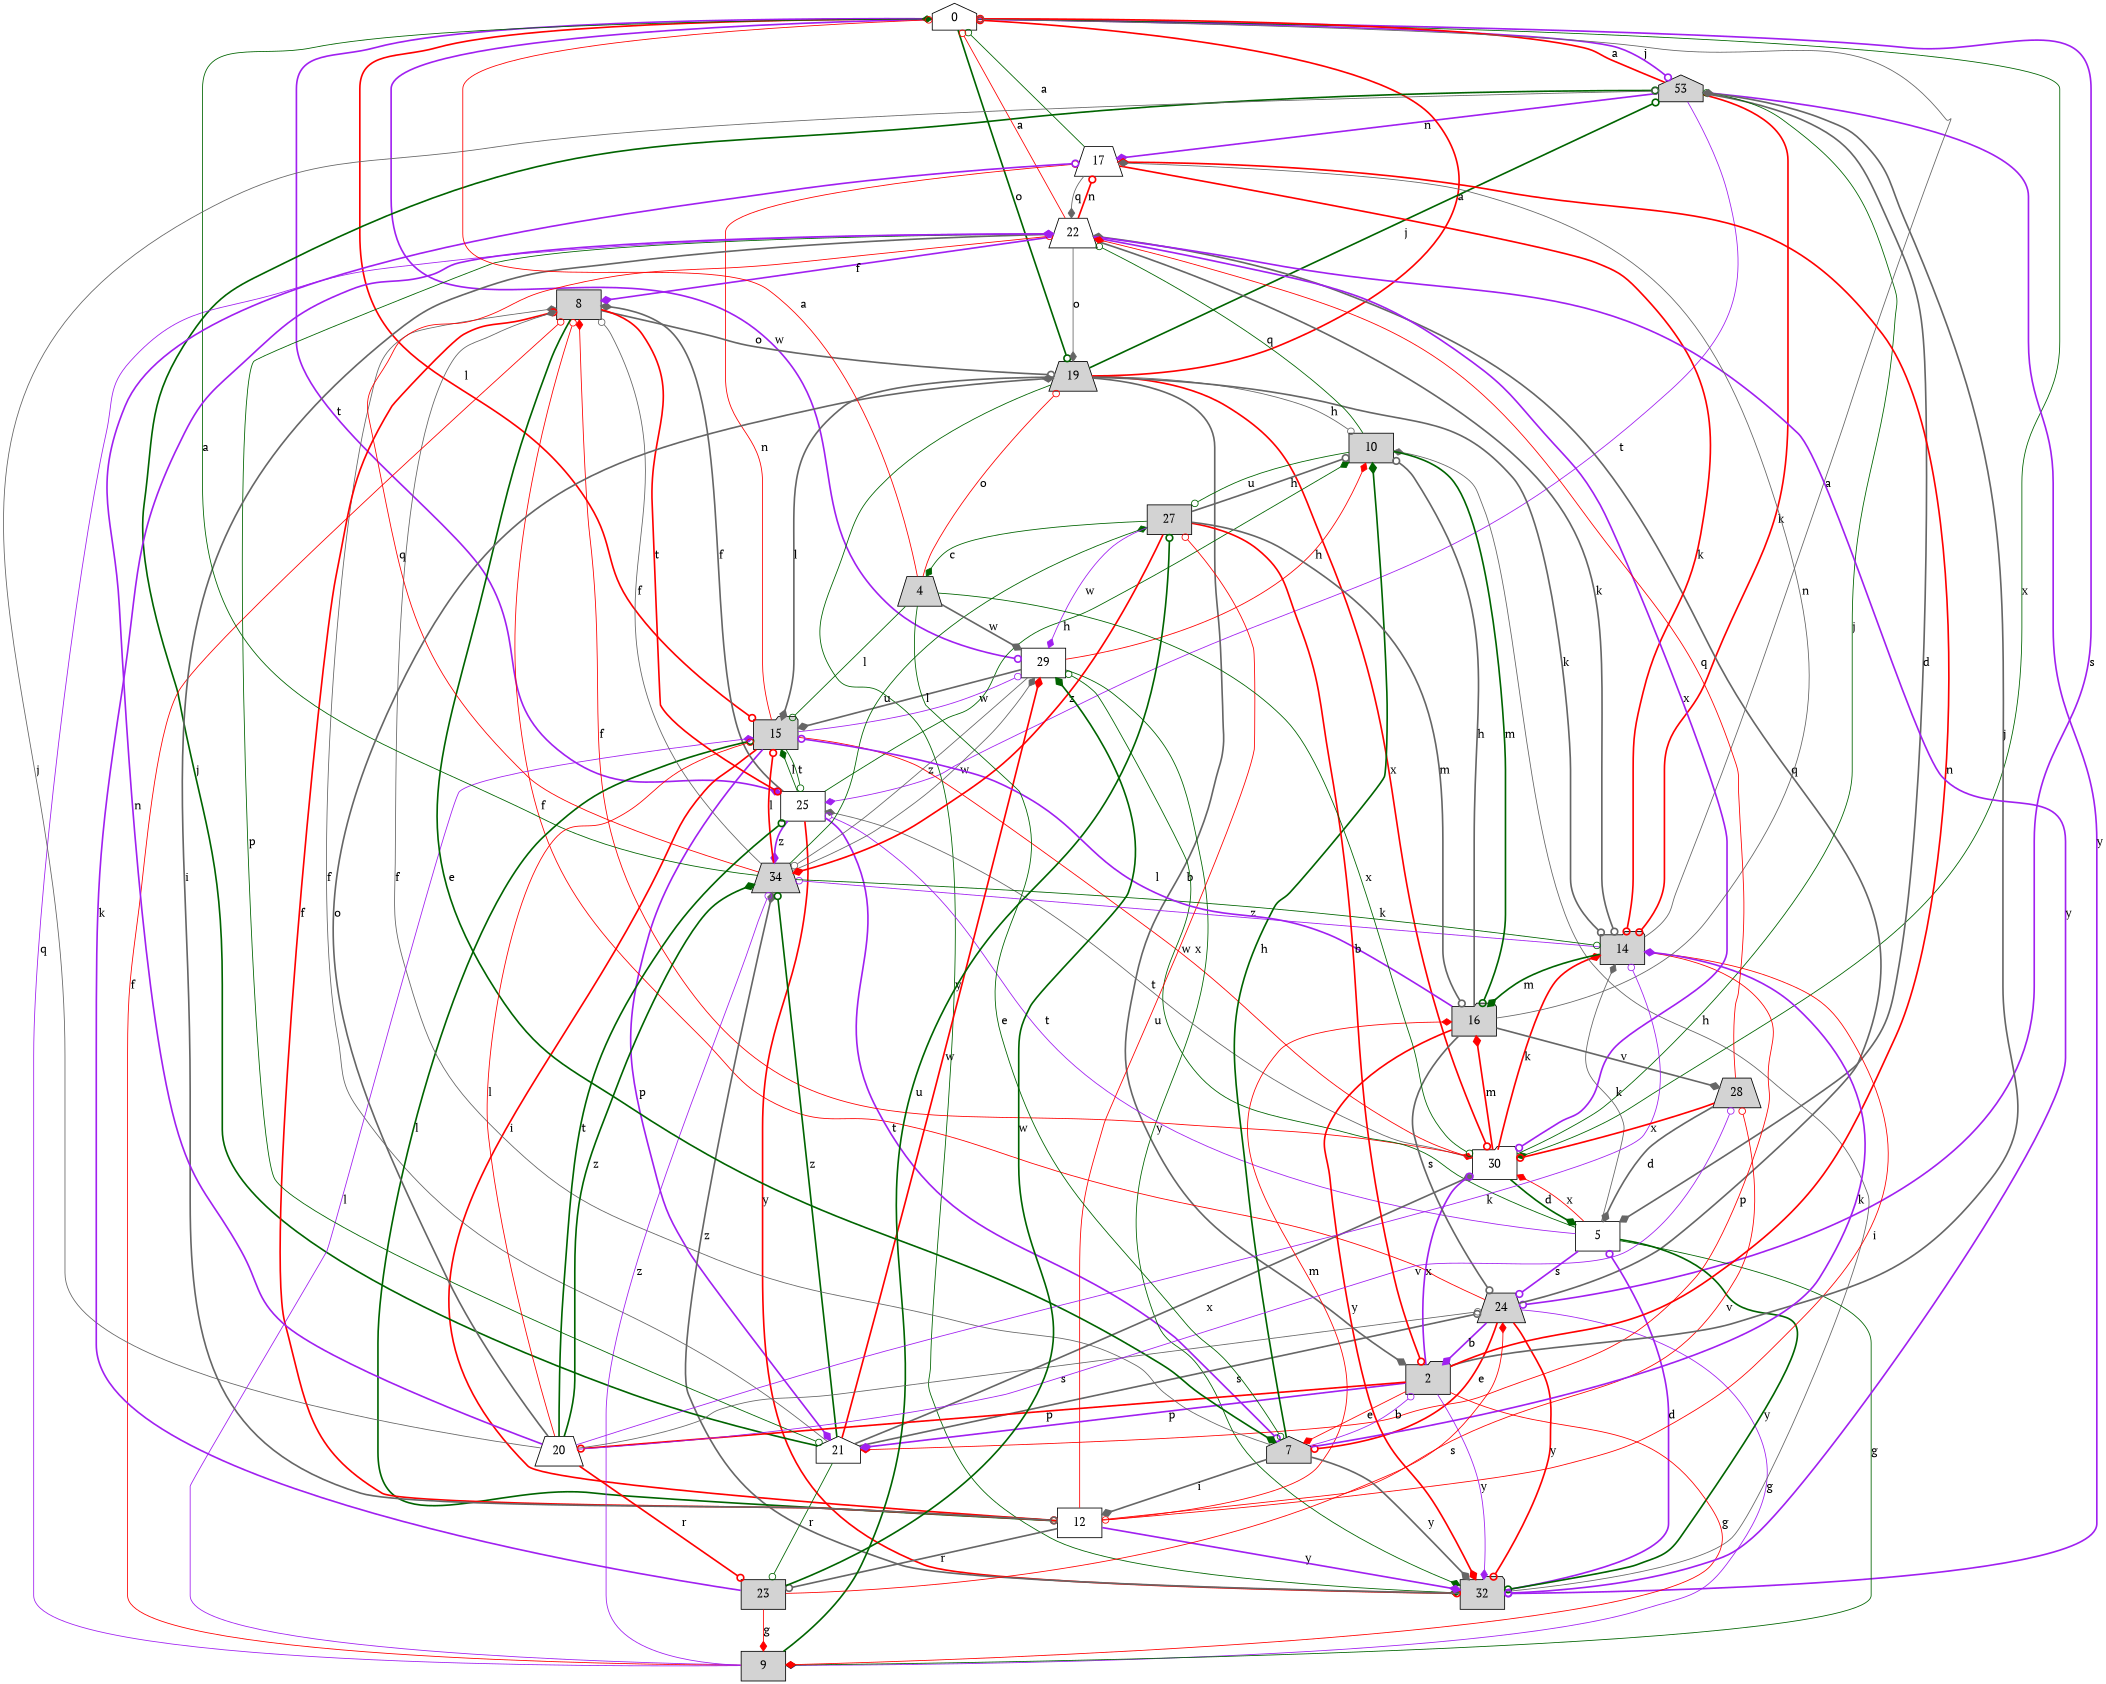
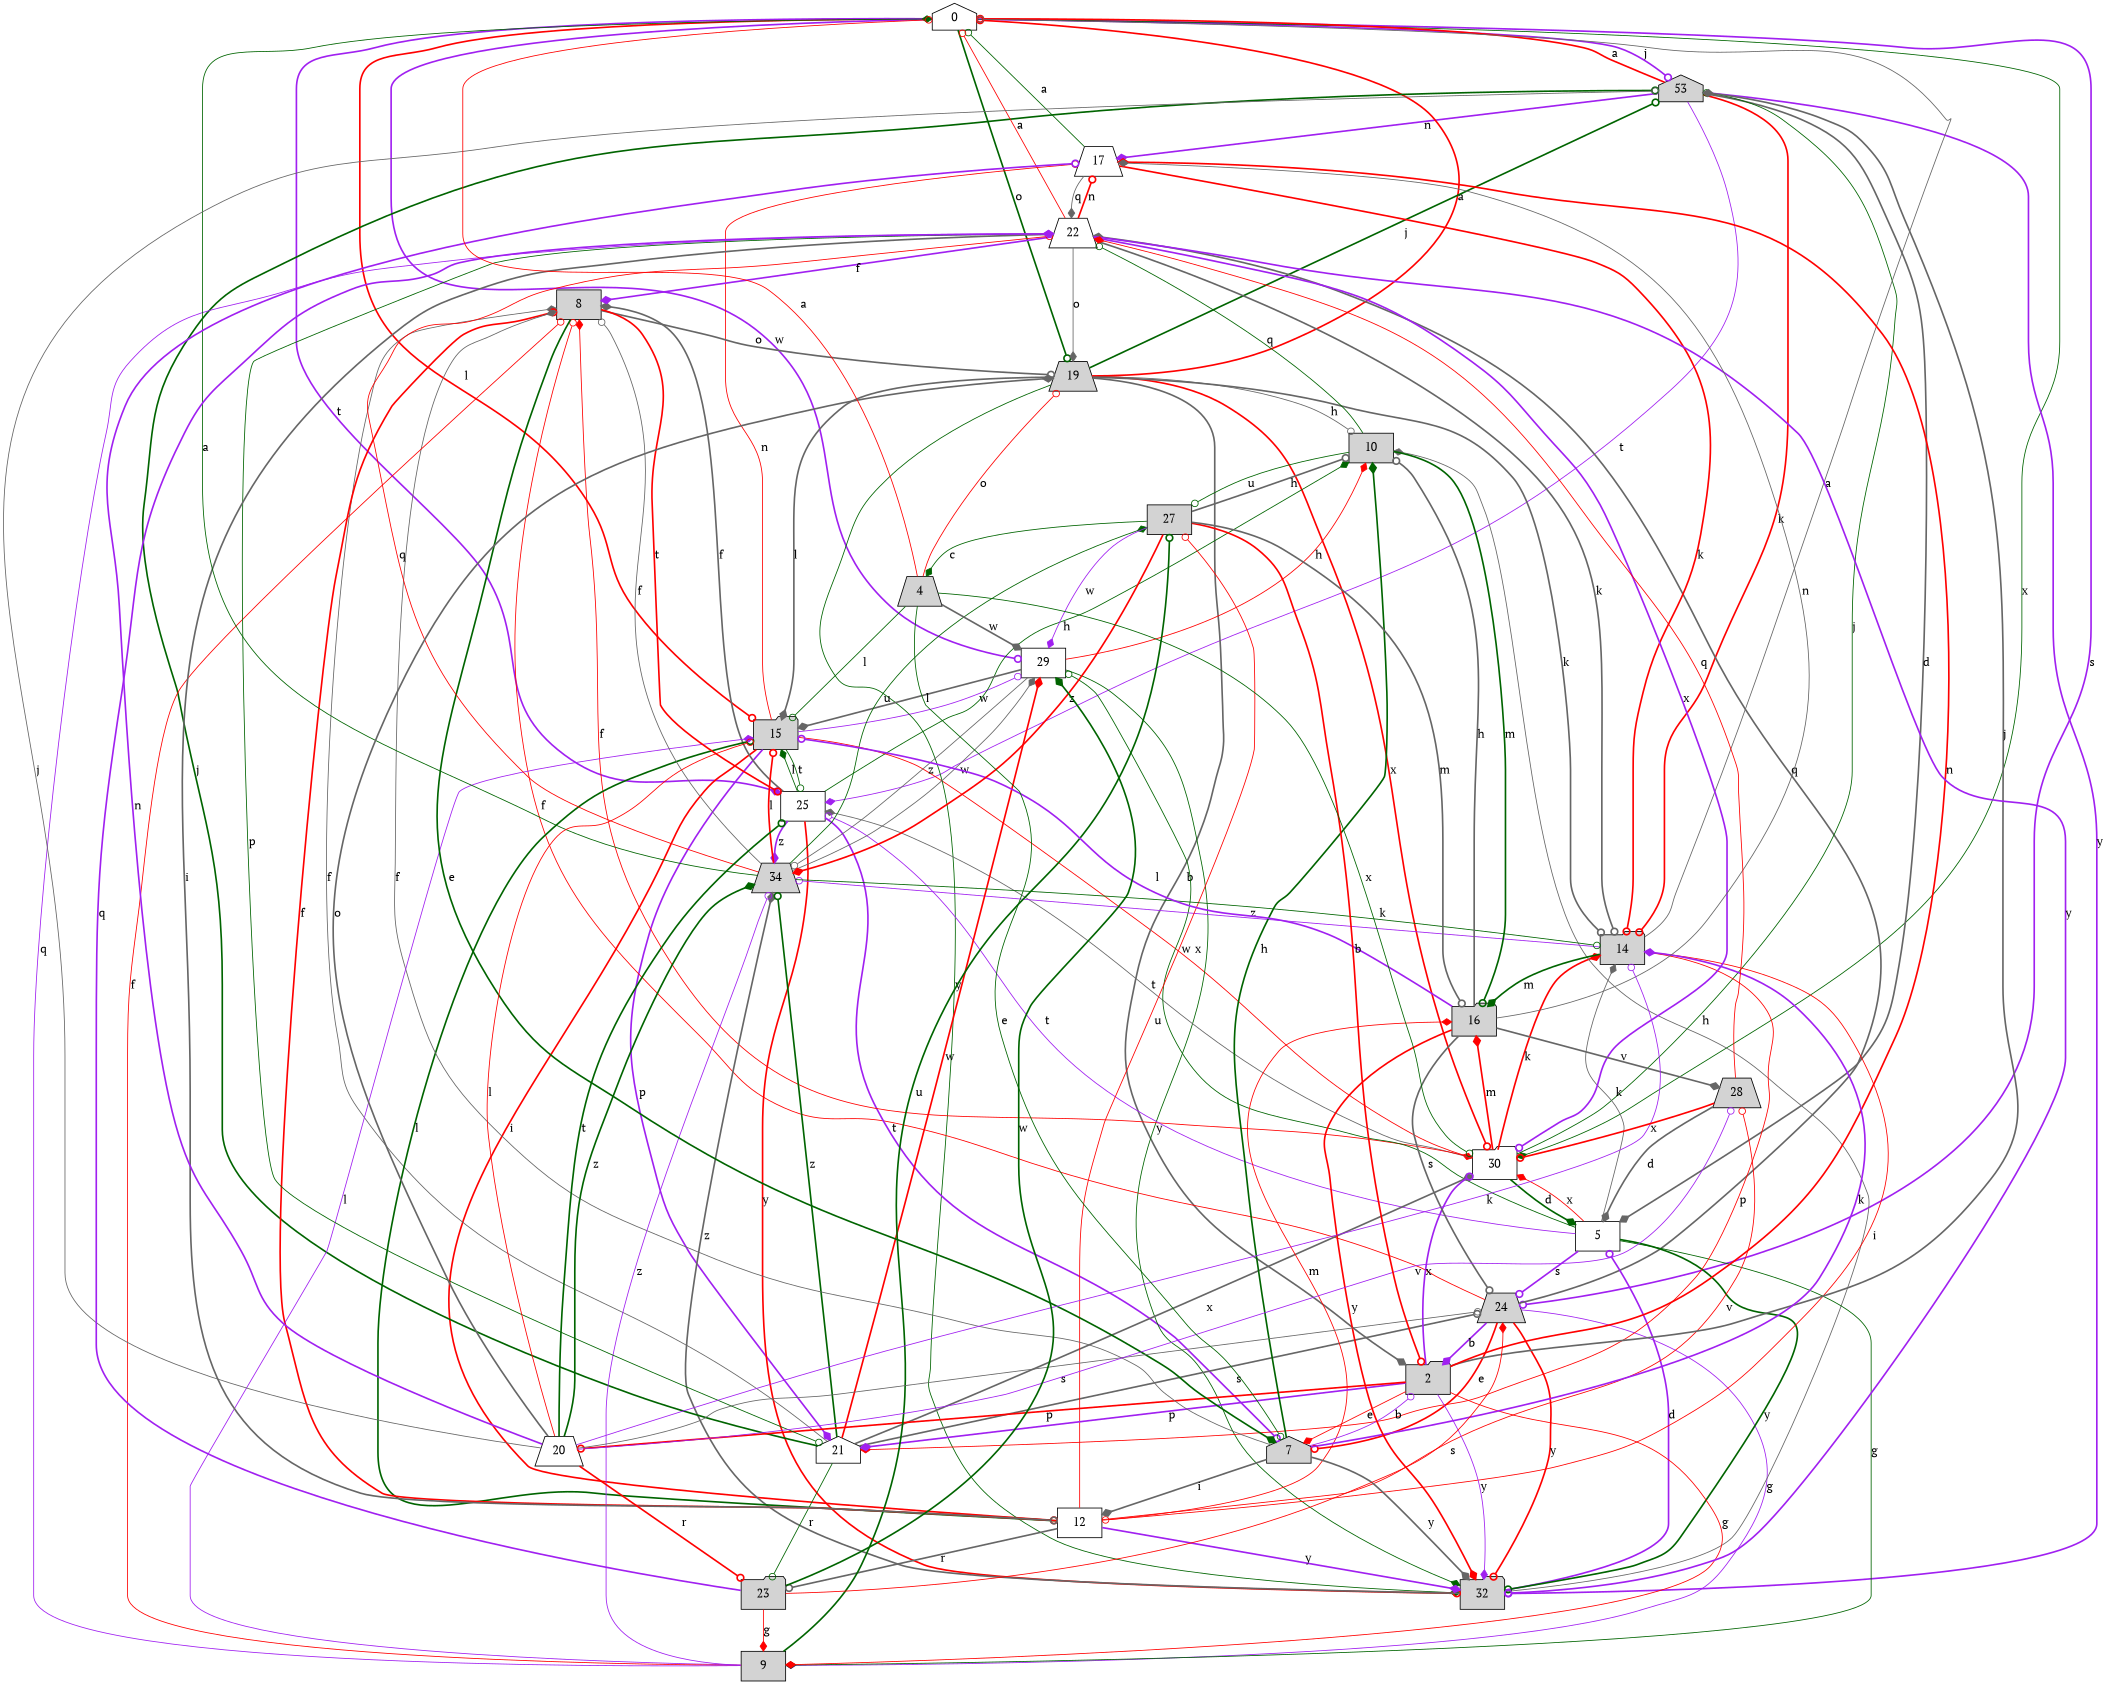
(102, 914) -> (102, 914)
(763, 1595) -> (763, 1595)
